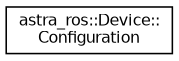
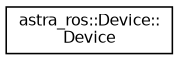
(89, 30) -> (89, 30)
